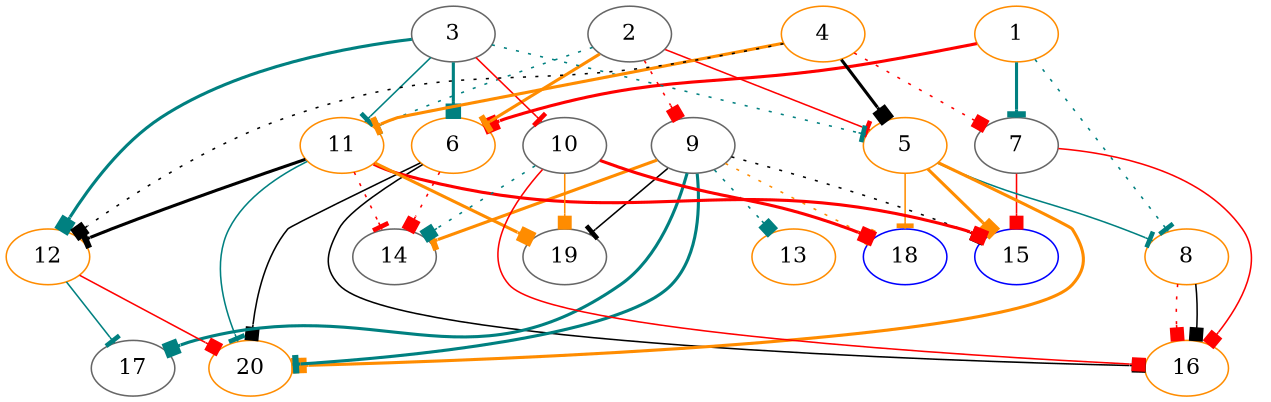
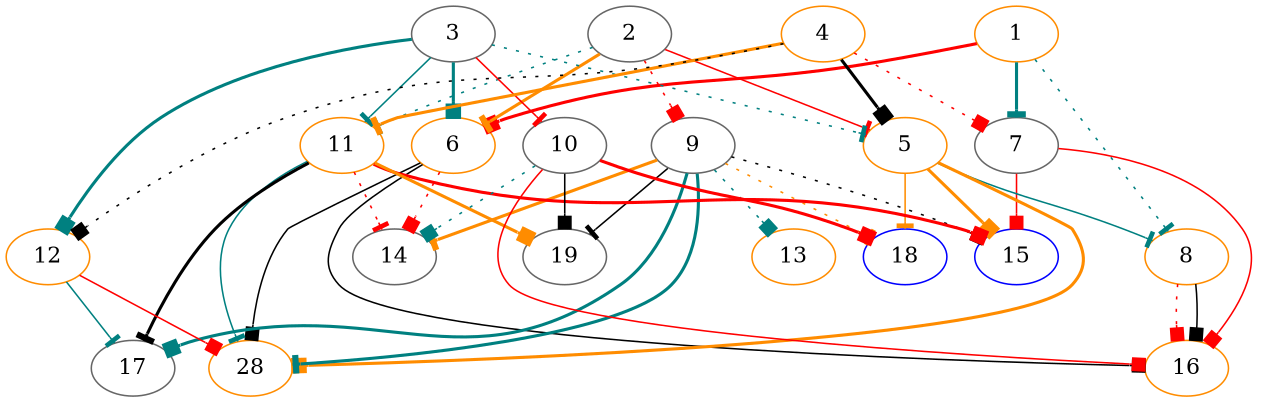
(565, 184) -> (565, 184)
(197, 197) -> (212, 233)
(251, 368) -> (251, 368)
